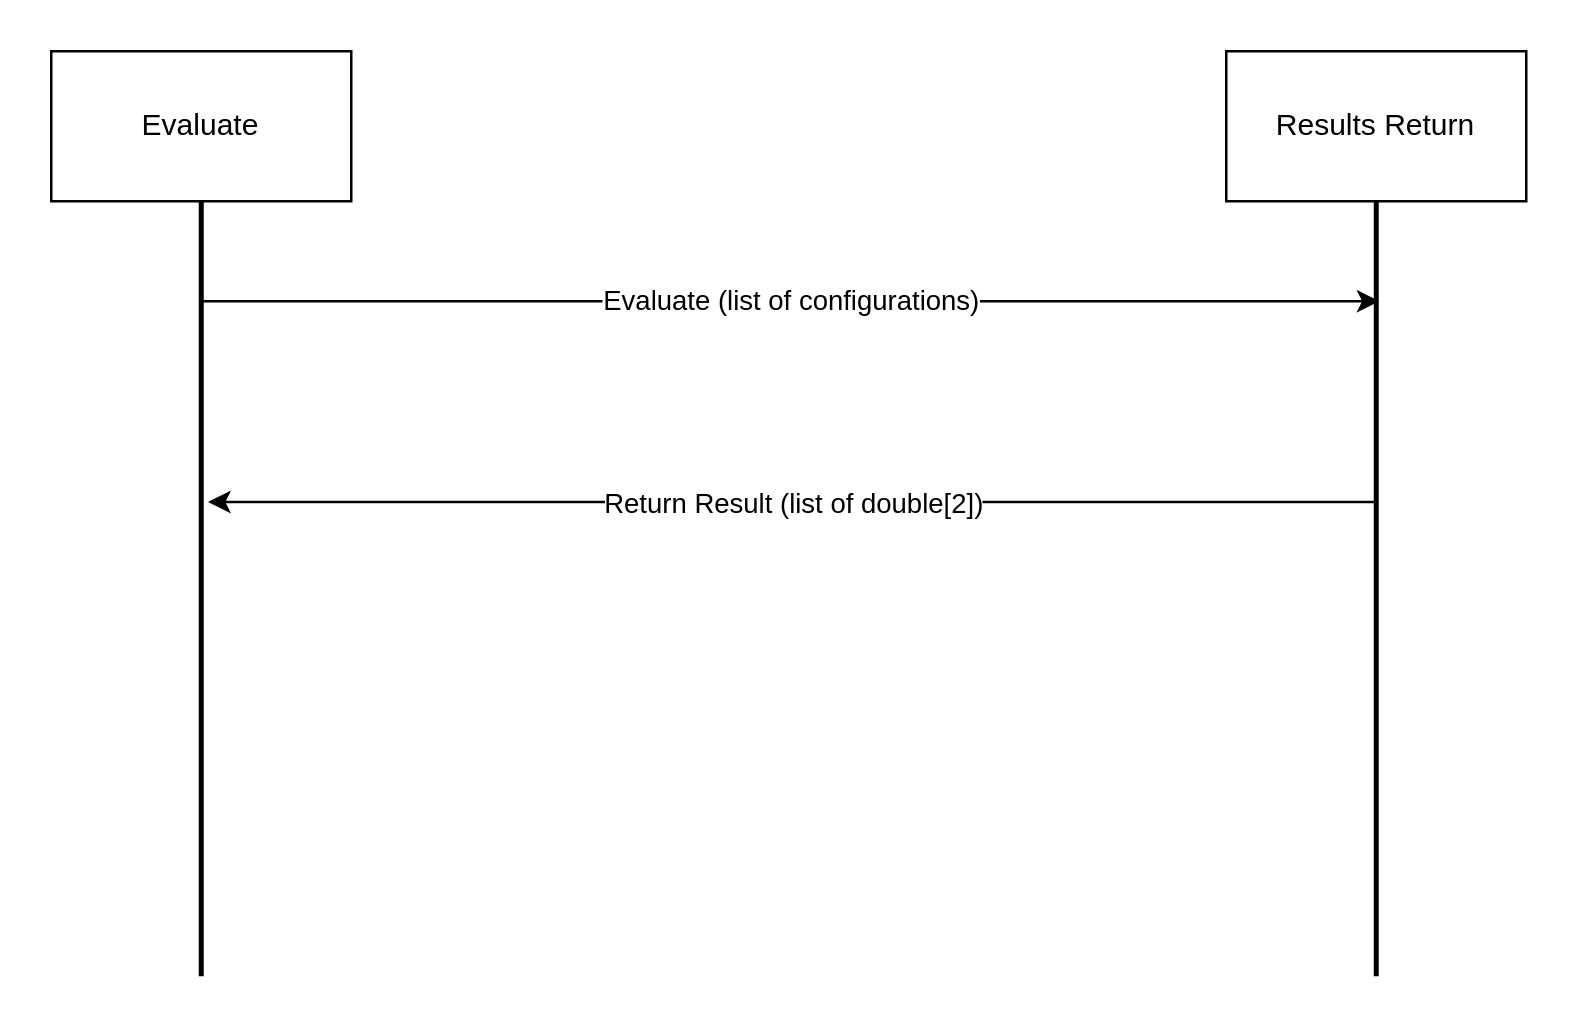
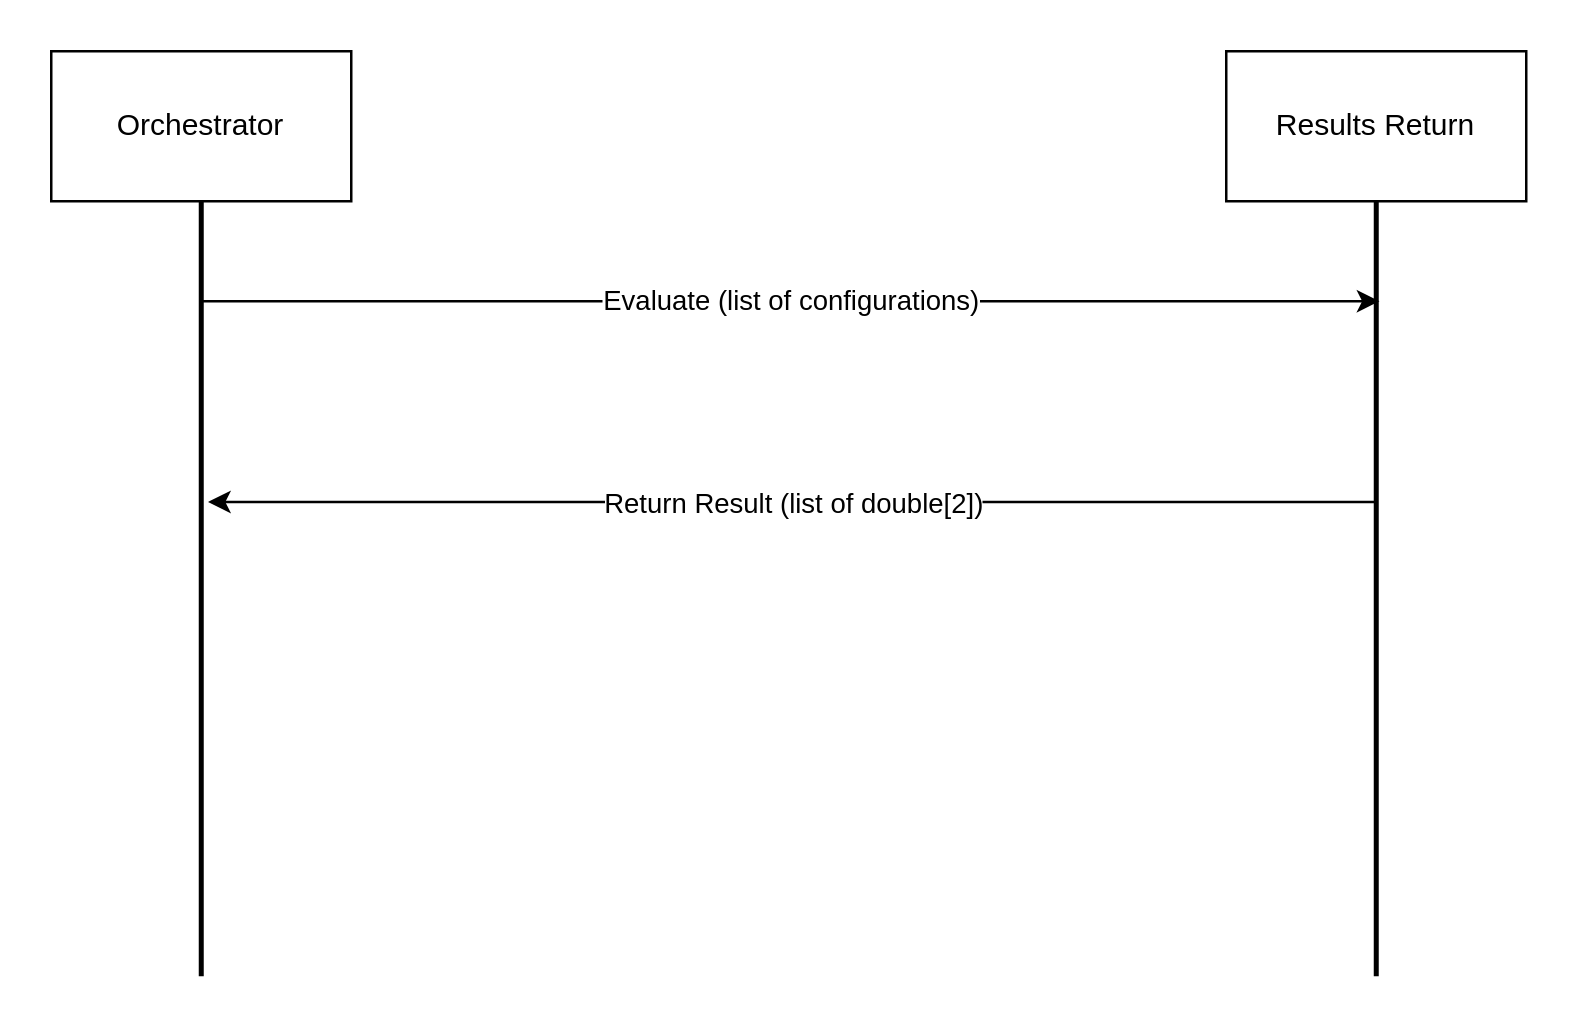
(201, 126) -> (201, 126)
